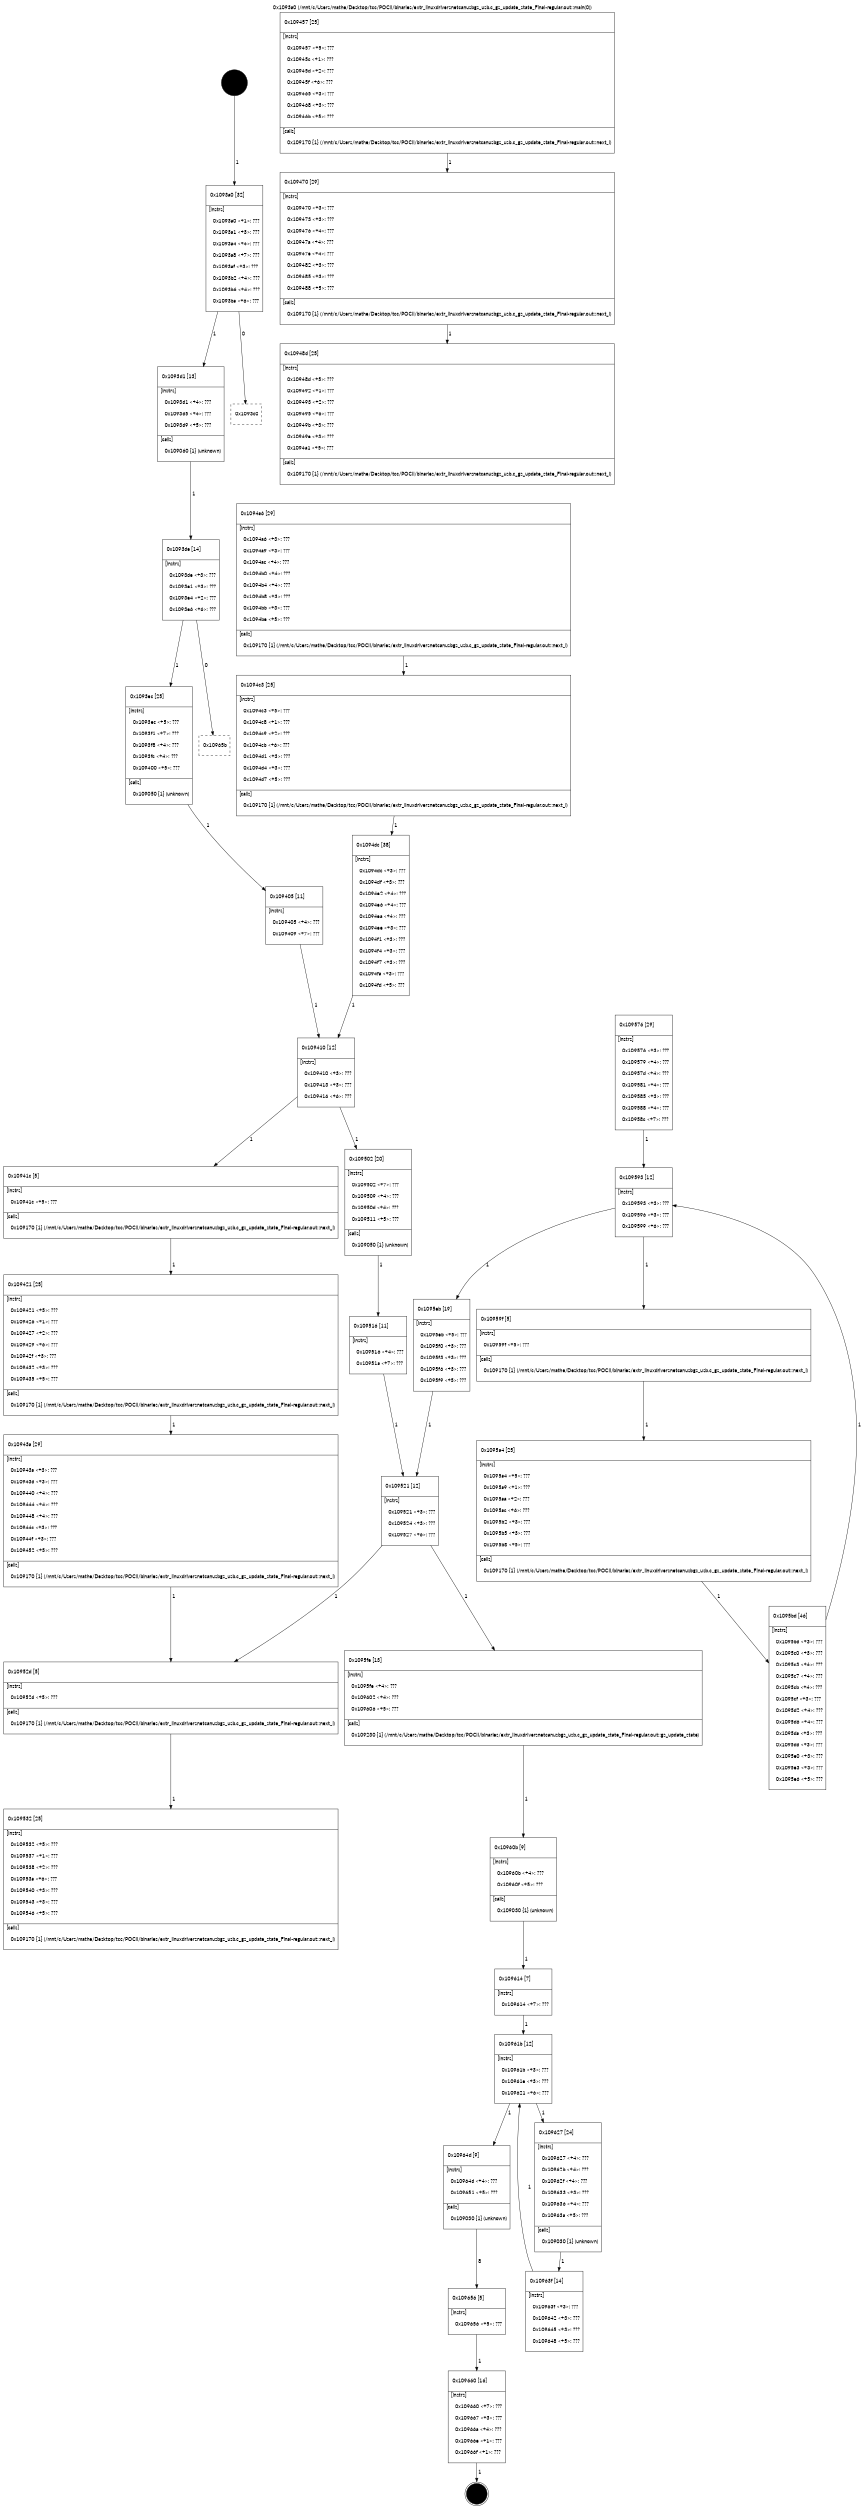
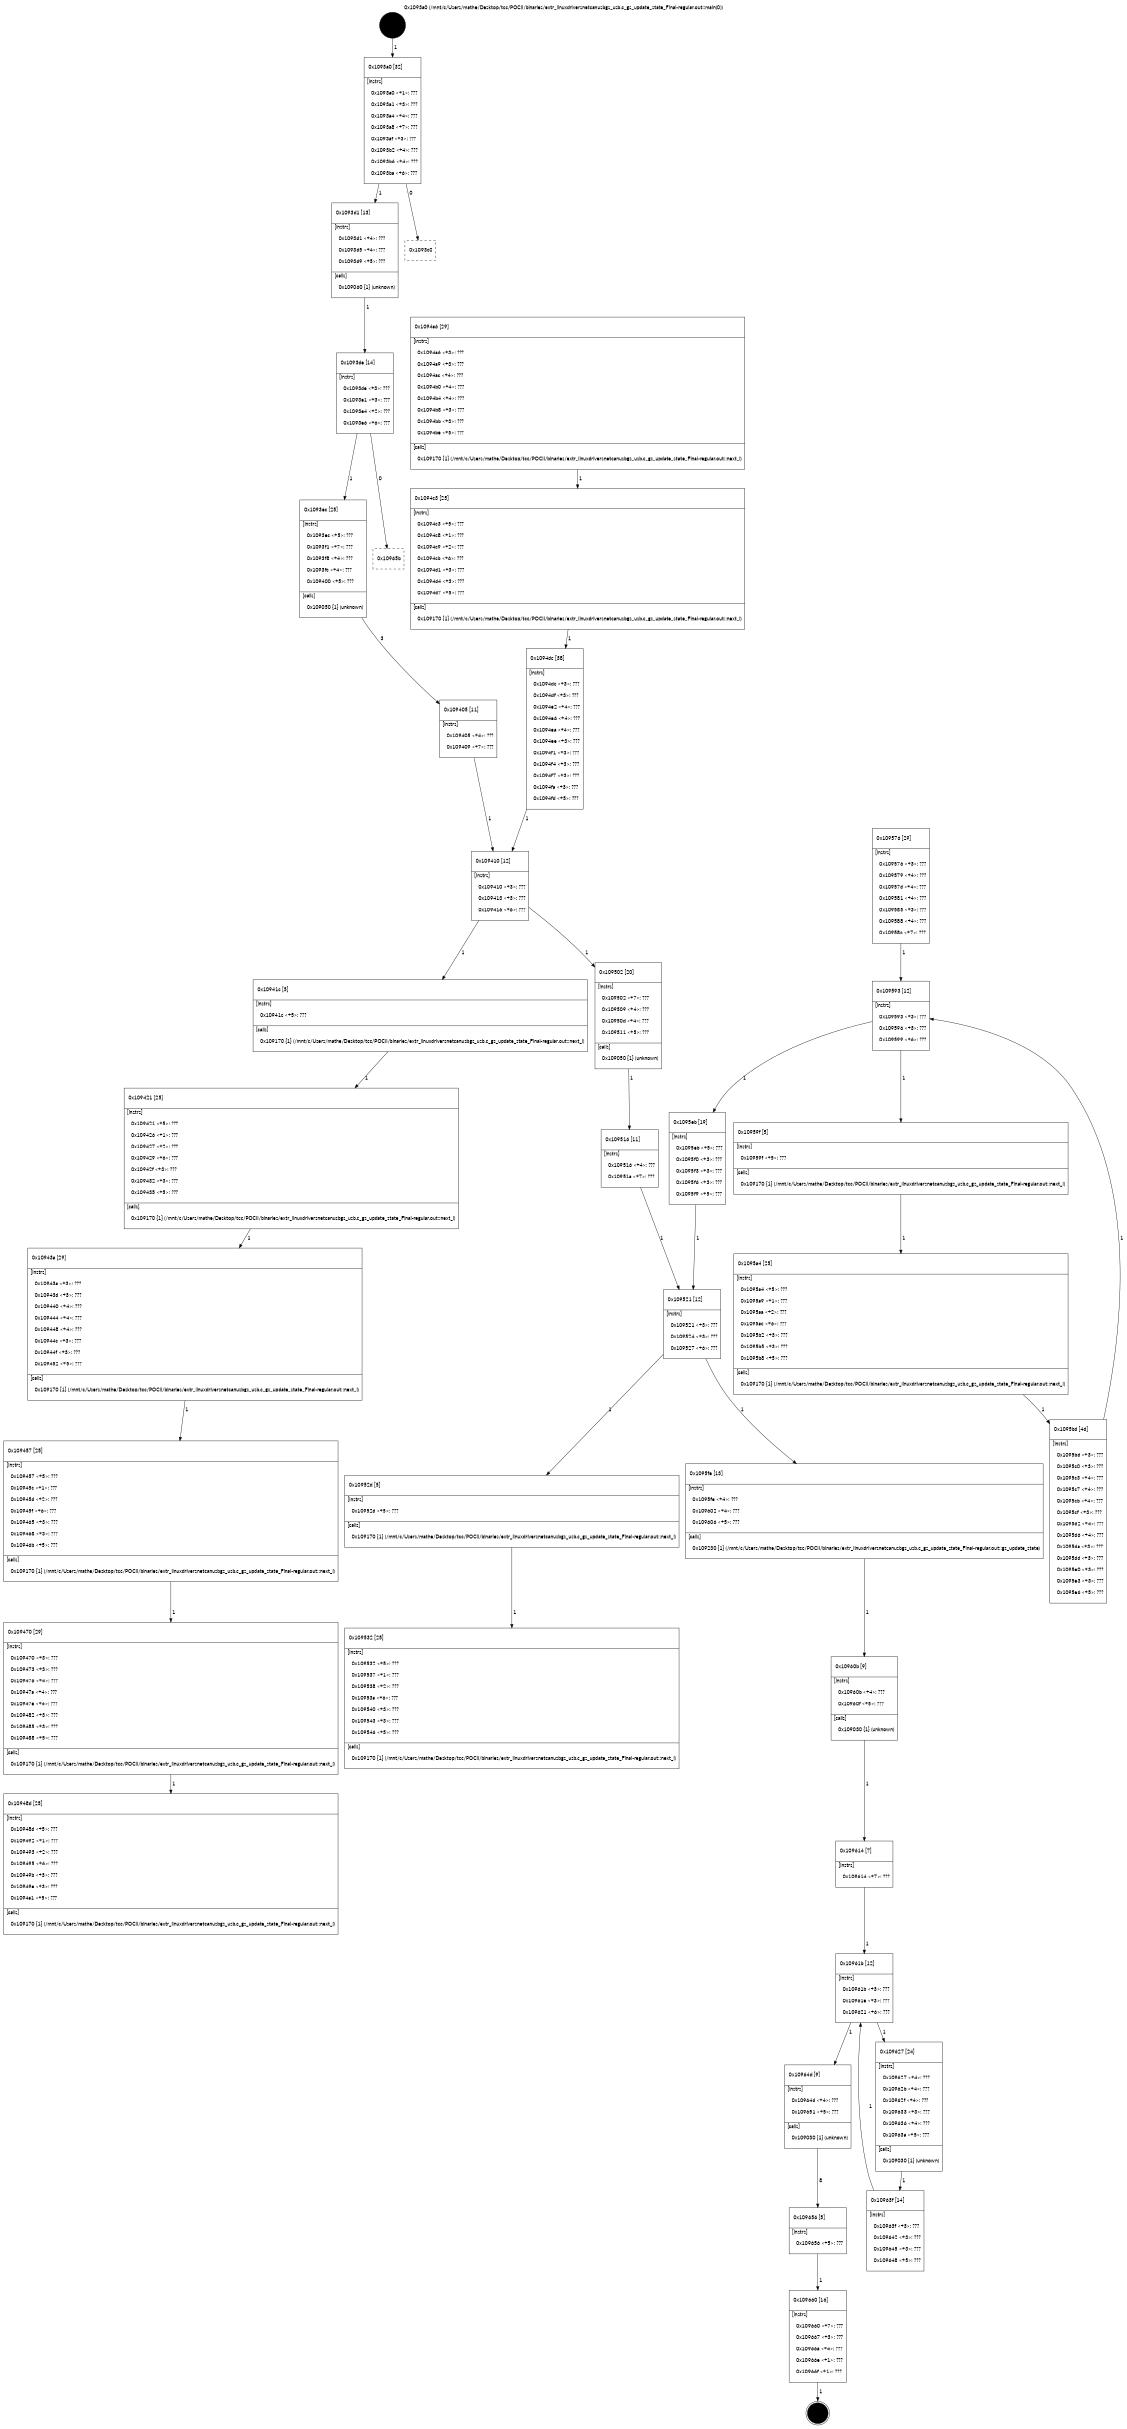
(208, 826) -> (382, 639)
(171, 1623) -> (183, 1419)
